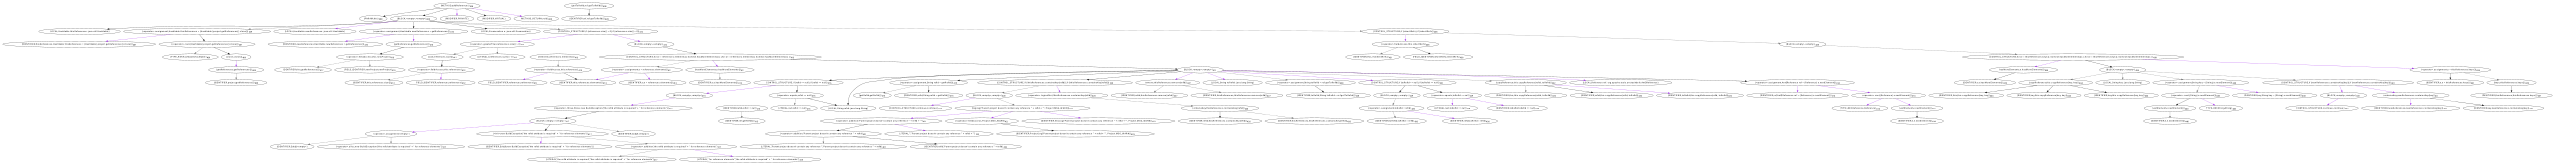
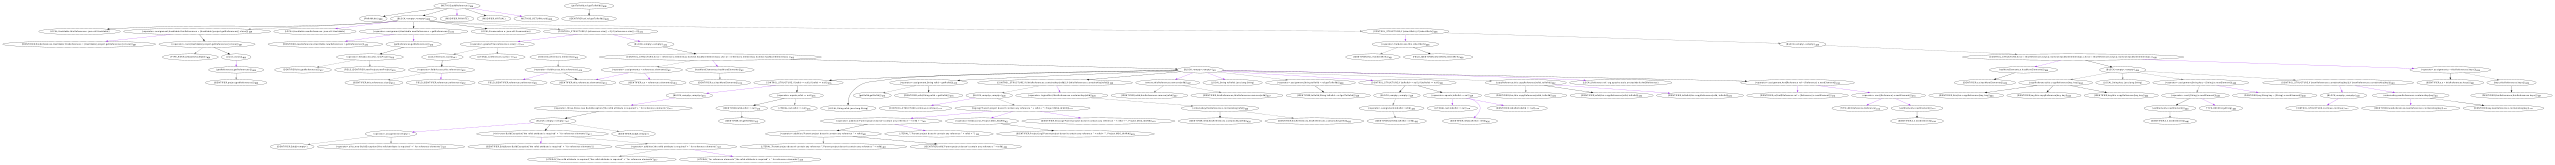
(821, 102) -> (770, 102)
(1430, 115) -> (1479, 105)
